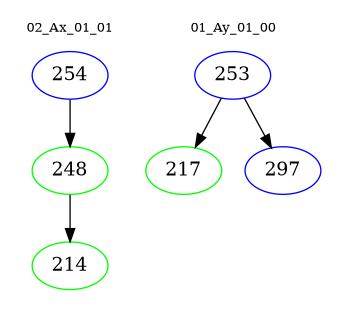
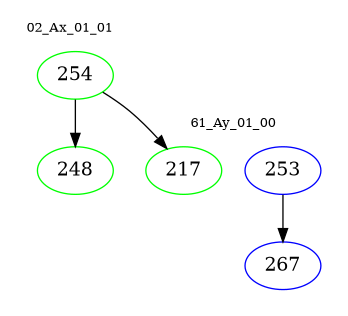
(233, 28) -> (233, 124)
(70, 75) -> (75, 75)
(212, 117) -> (144, 124)
(283, 171) -> (283, 266)
(70, 266) -> none
